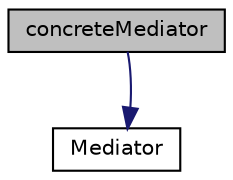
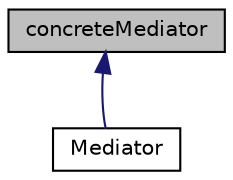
(131, 80) -> (103, 101)
